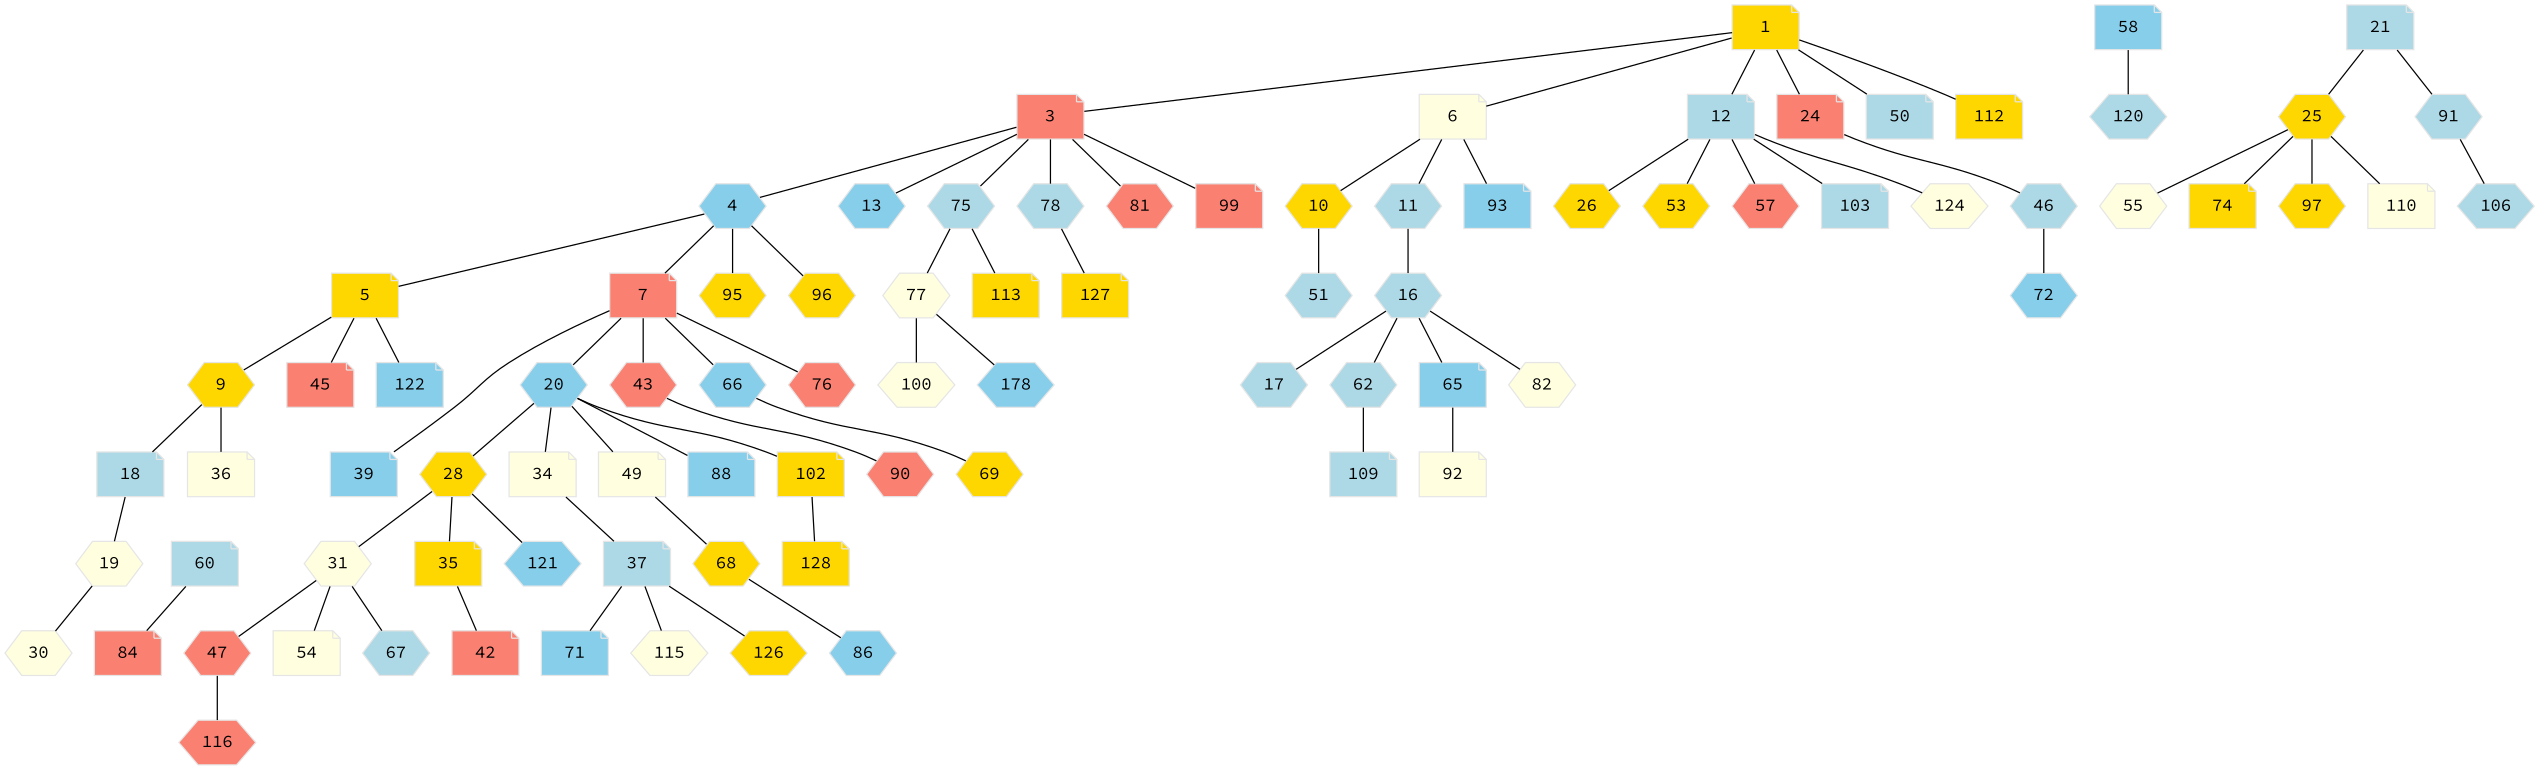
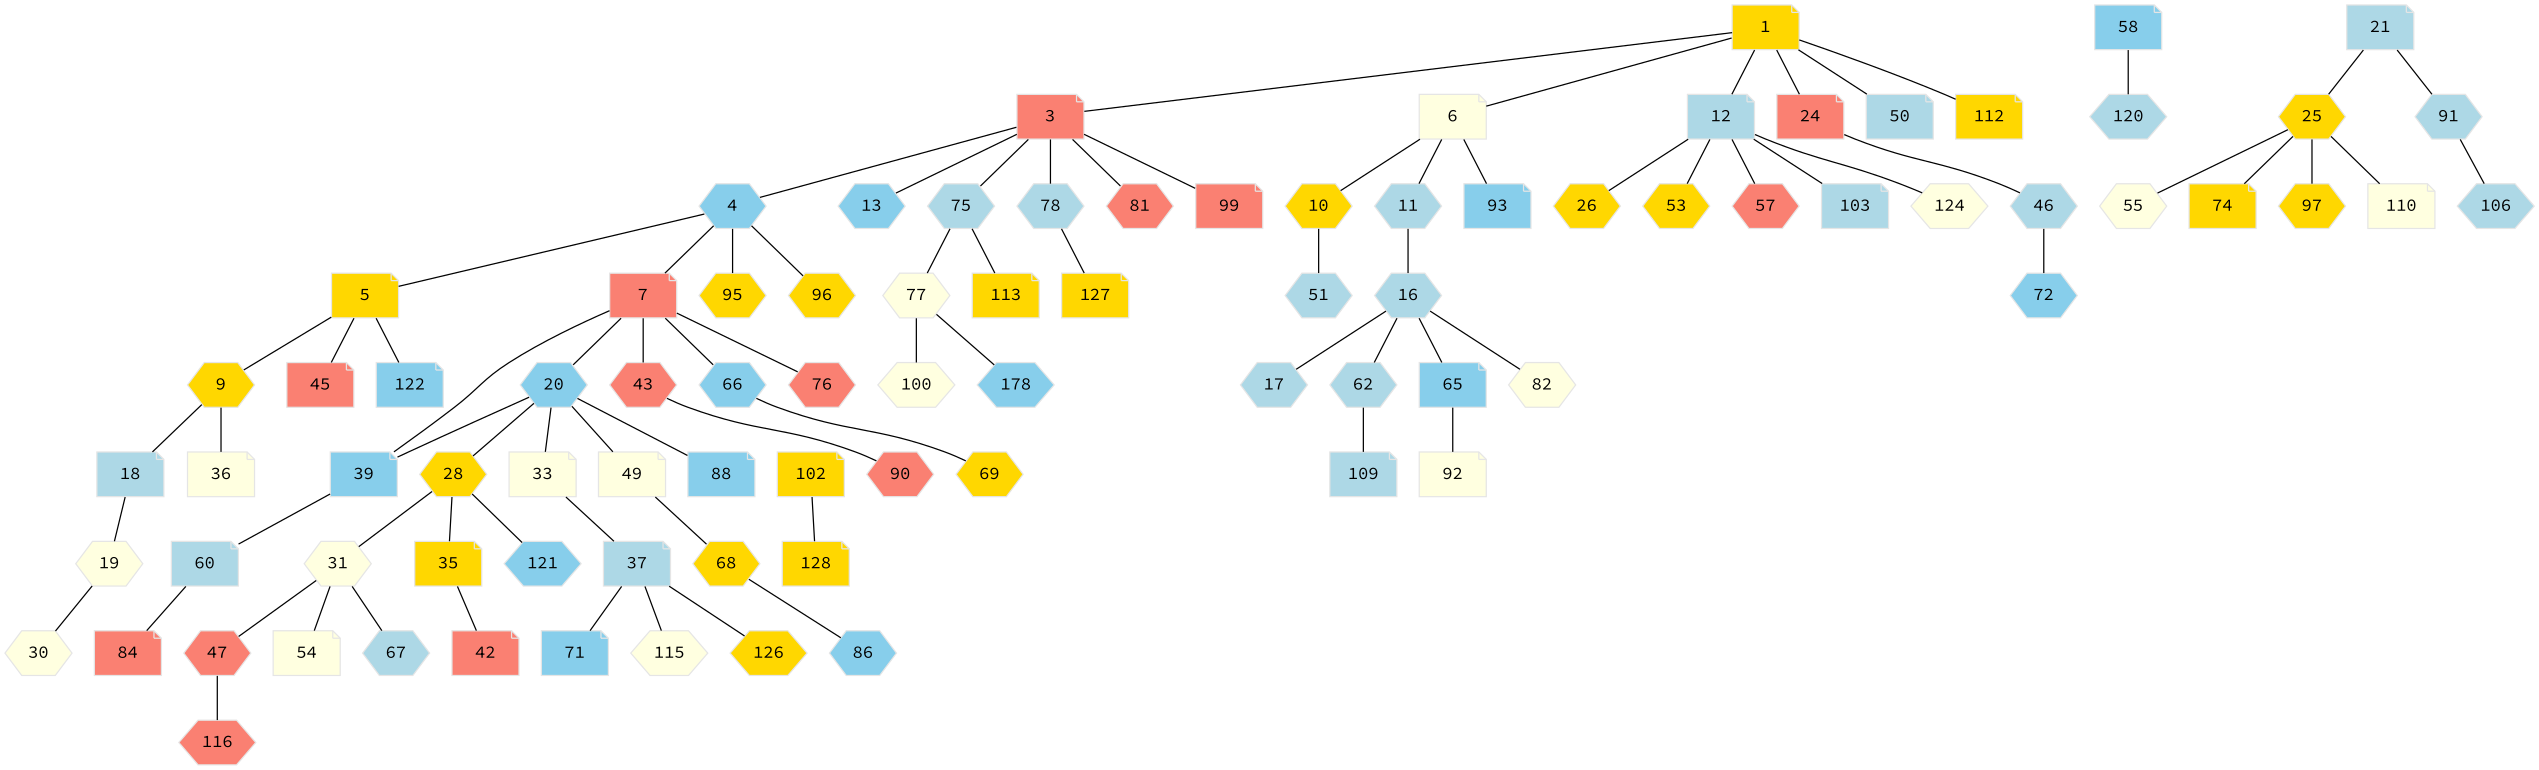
(677, 429) -> (463, 427)
(543, 474) -> (543, 474)
none -> (284, 519)
